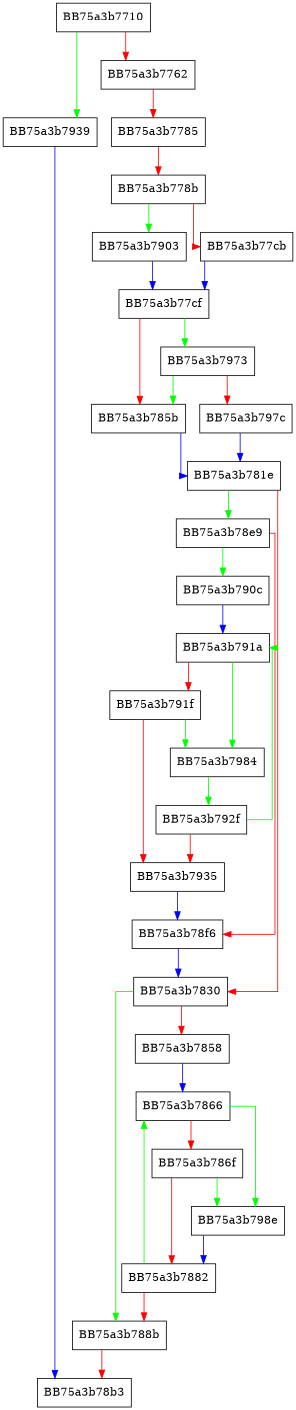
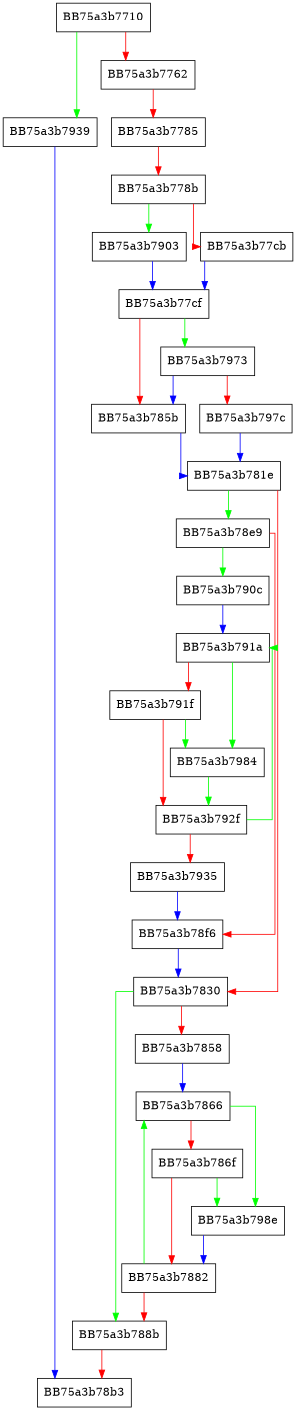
(173, 386) -> (173, 386)
(143, 787) -> (163, 758)
